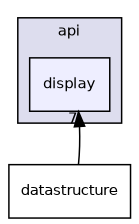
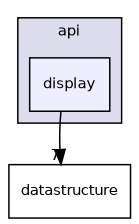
(80, 146) -> (60, 133)
